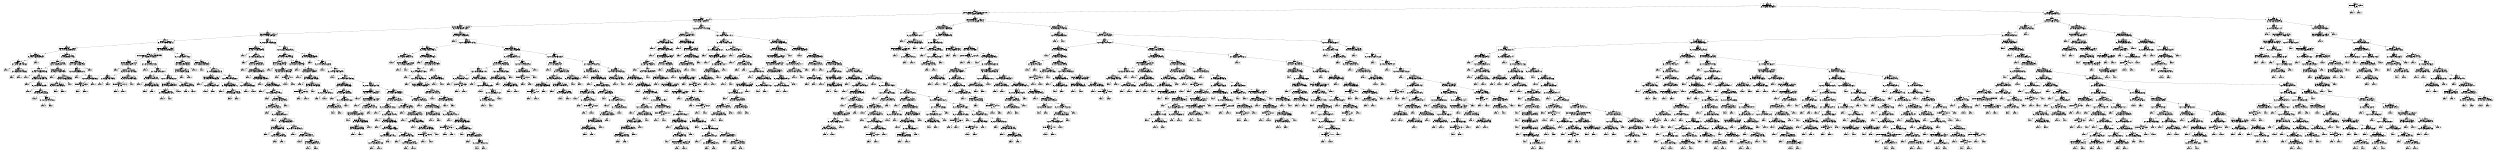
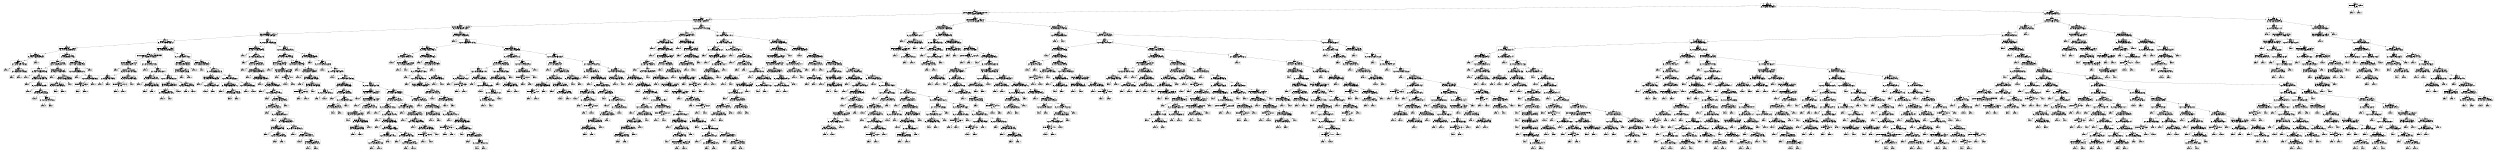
none -> (953, 42)
(971, 128) -> (971, 128)
